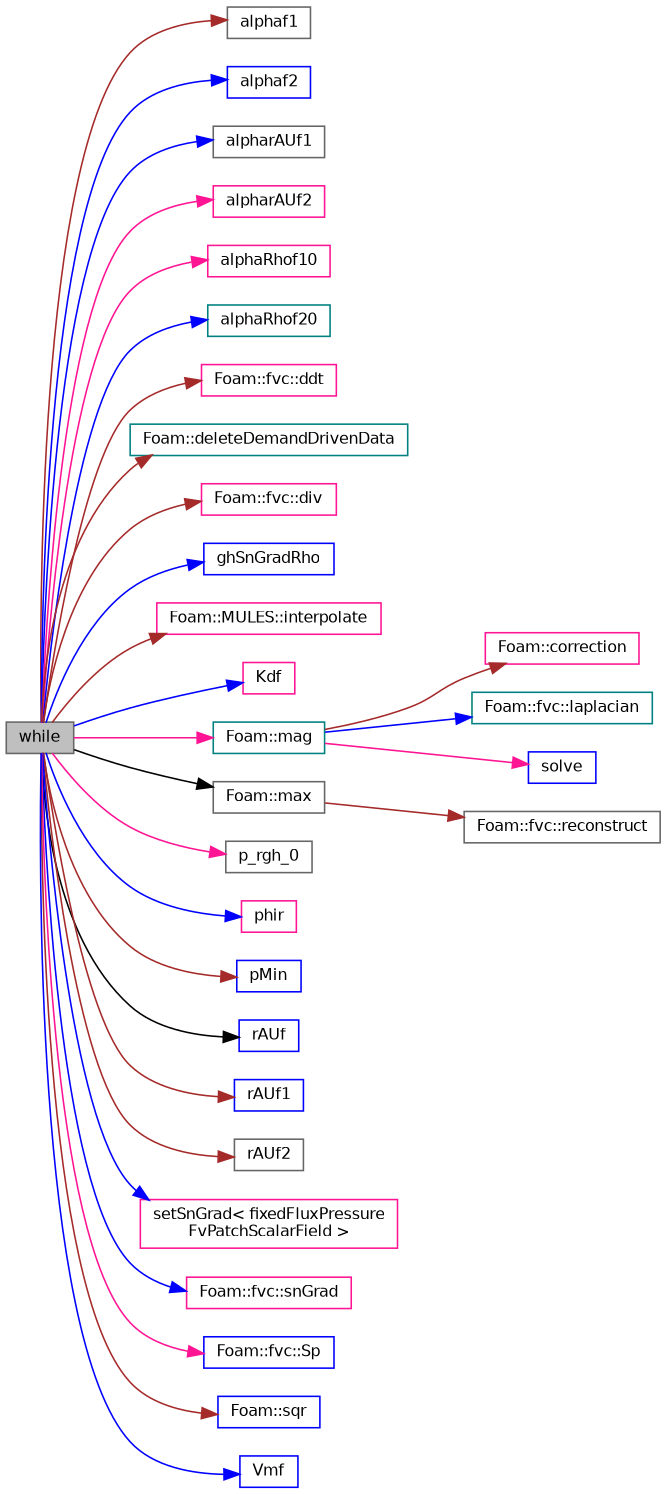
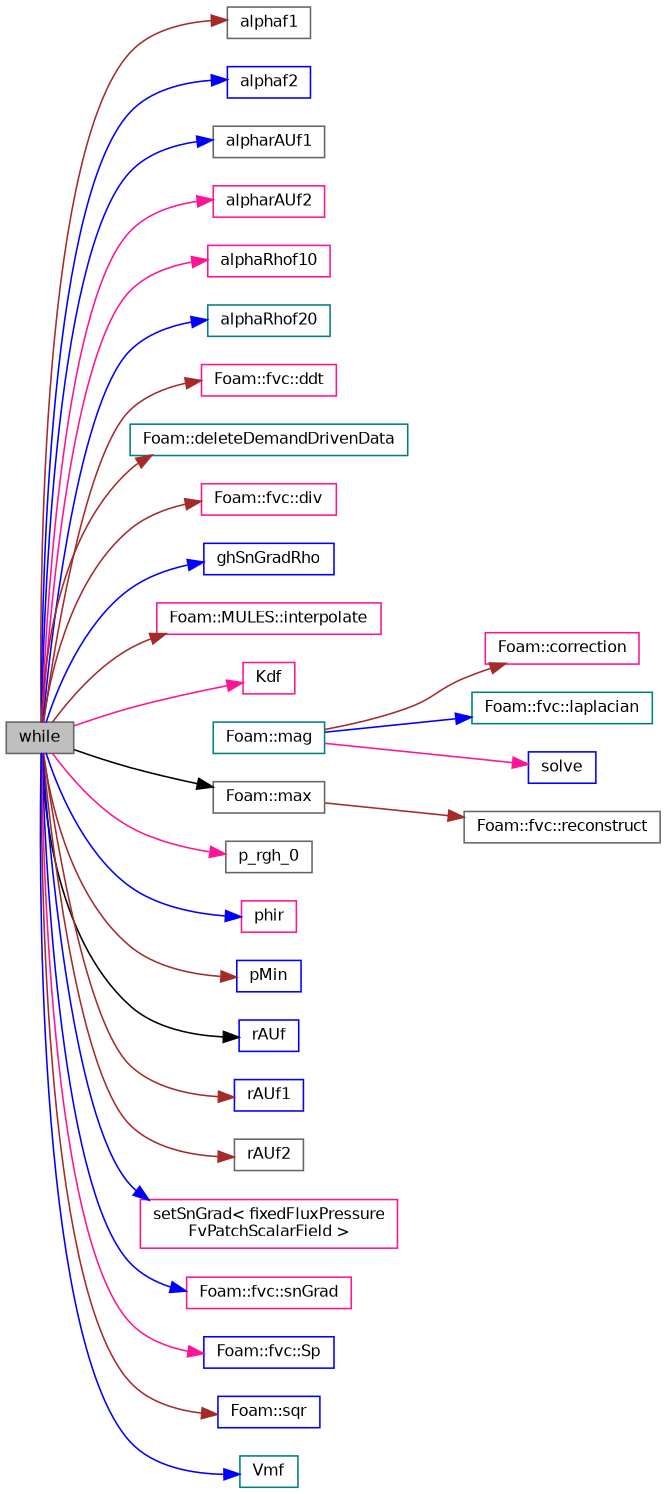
(150, 703) -> (150, 703)
(135, 738) -> none
(269, 1472) -> (269, 1472)
